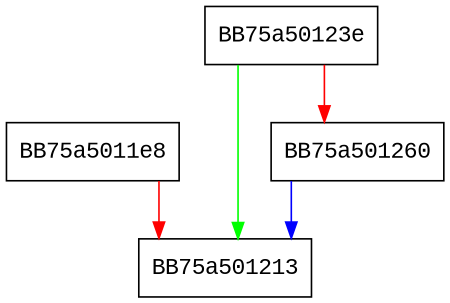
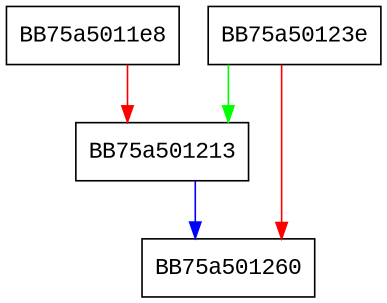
(291, 202) -> (195, 202)
